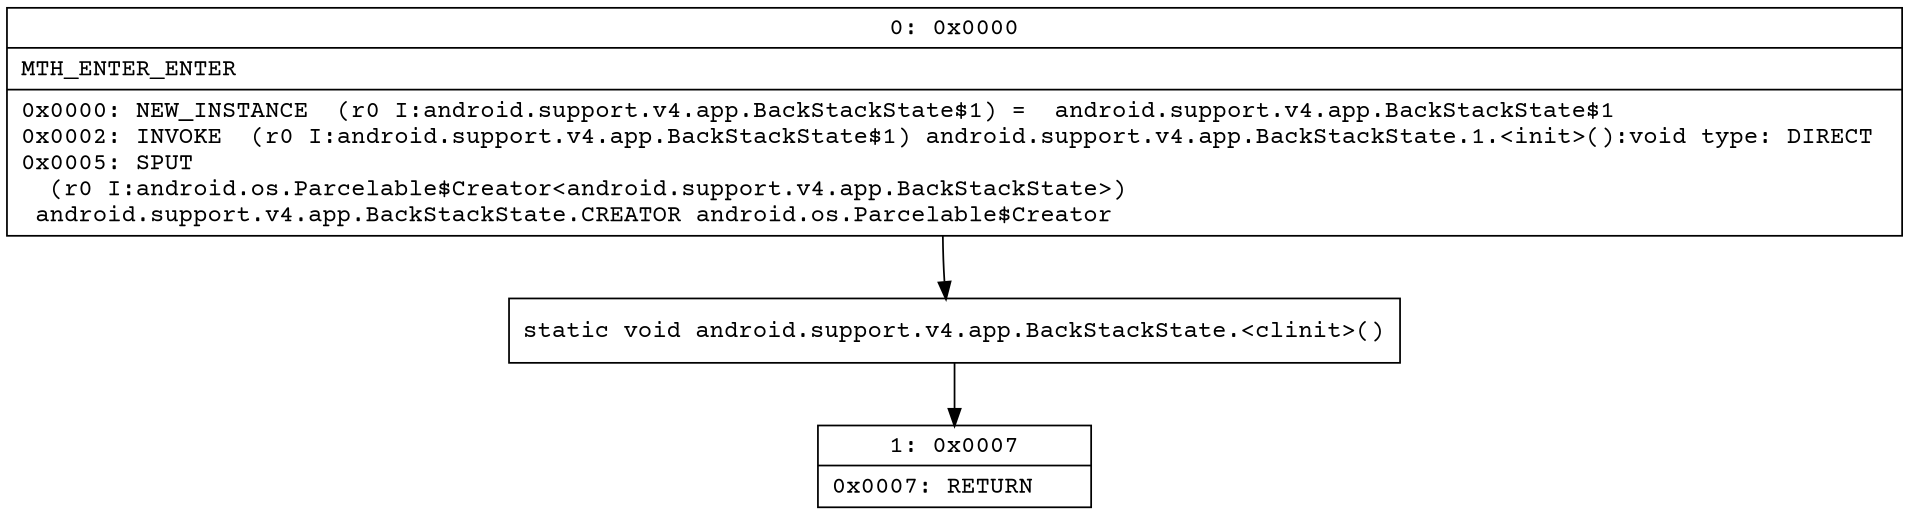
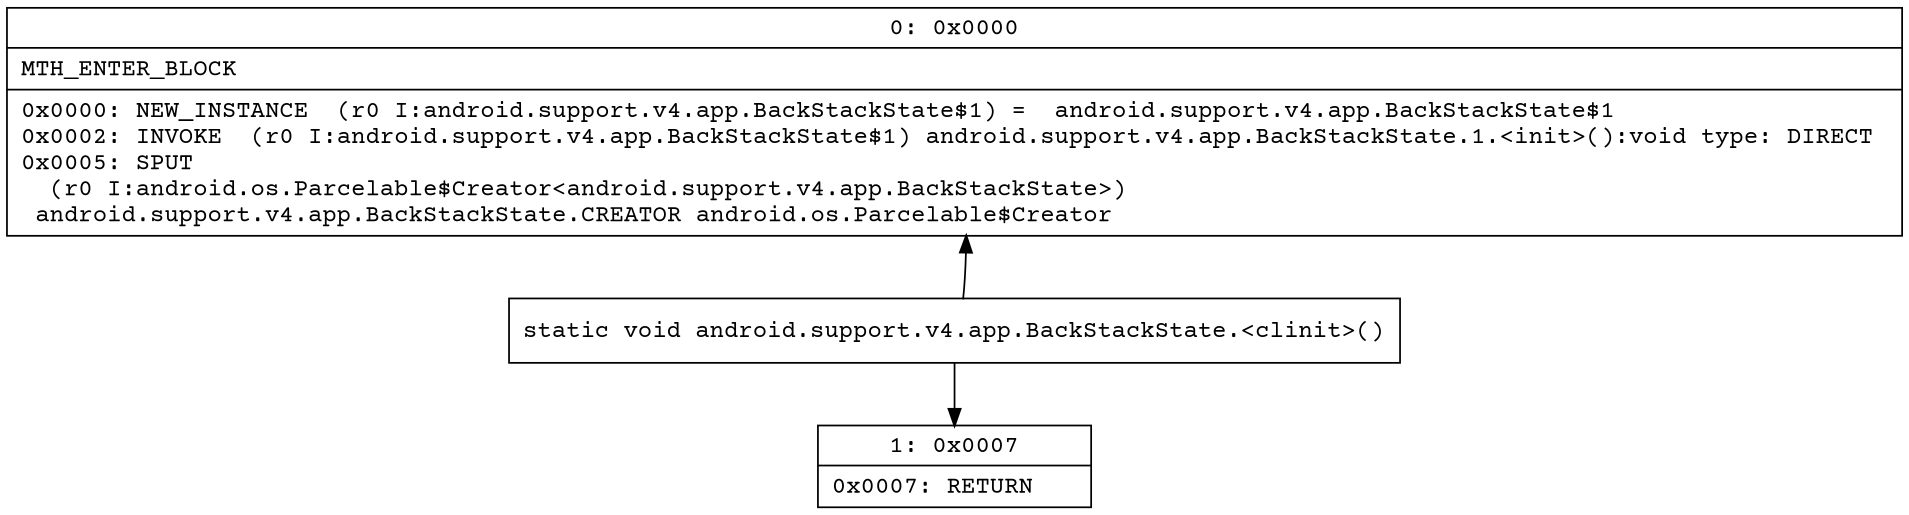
(129, 68) -> (129, 68)
(943, 258) -> (965, 276)
